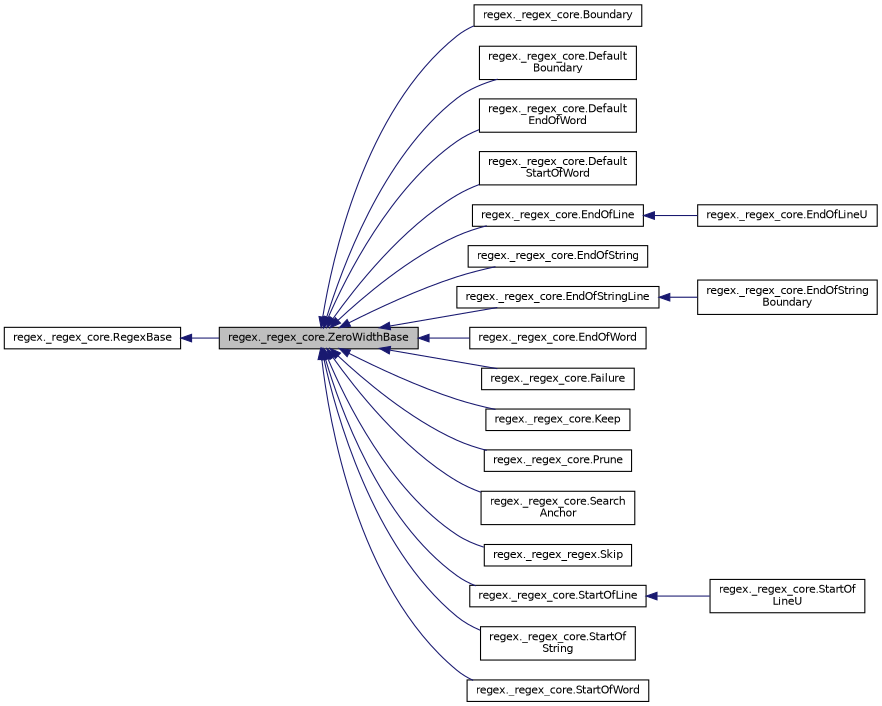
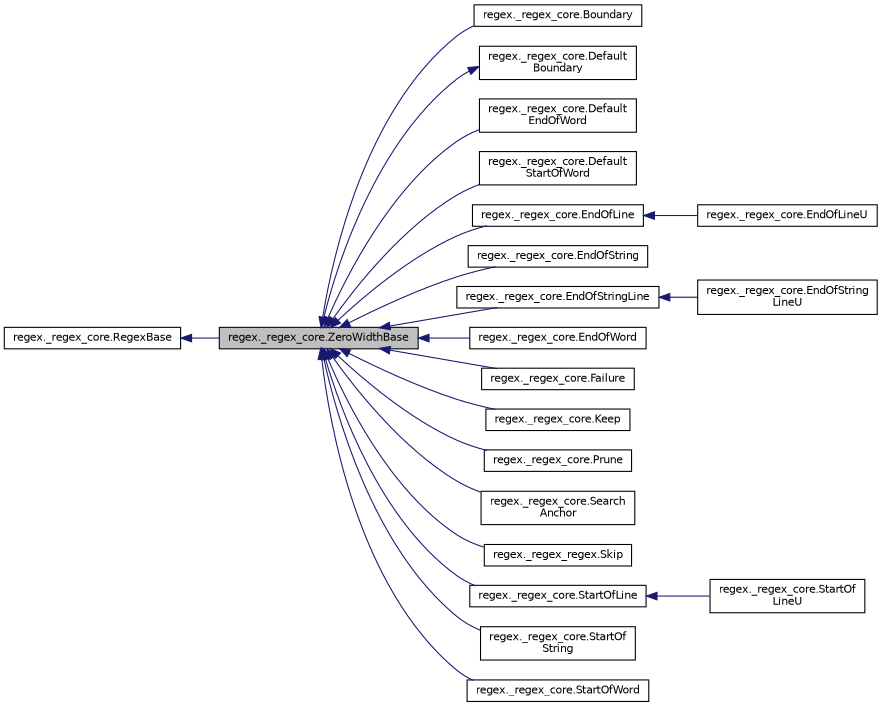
(388, 179) -> (373, 186)
(787, 297) -> (787, 297)
